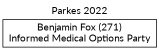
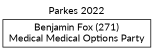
(80, 33) -> (77, 33)
